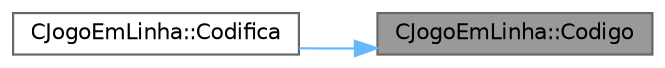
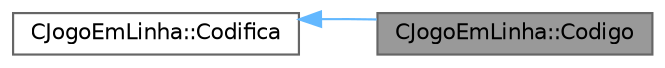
(327, 49) -> (349, 19)
